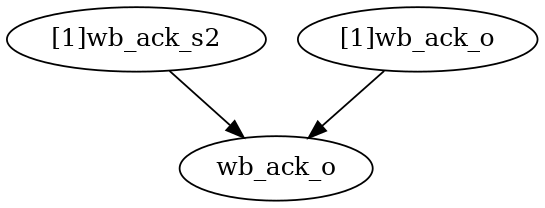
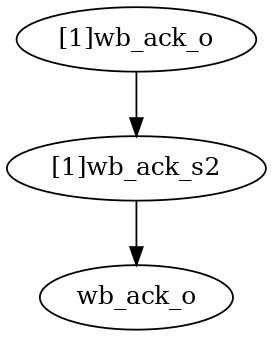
(353, 99) -> (136, 95)
